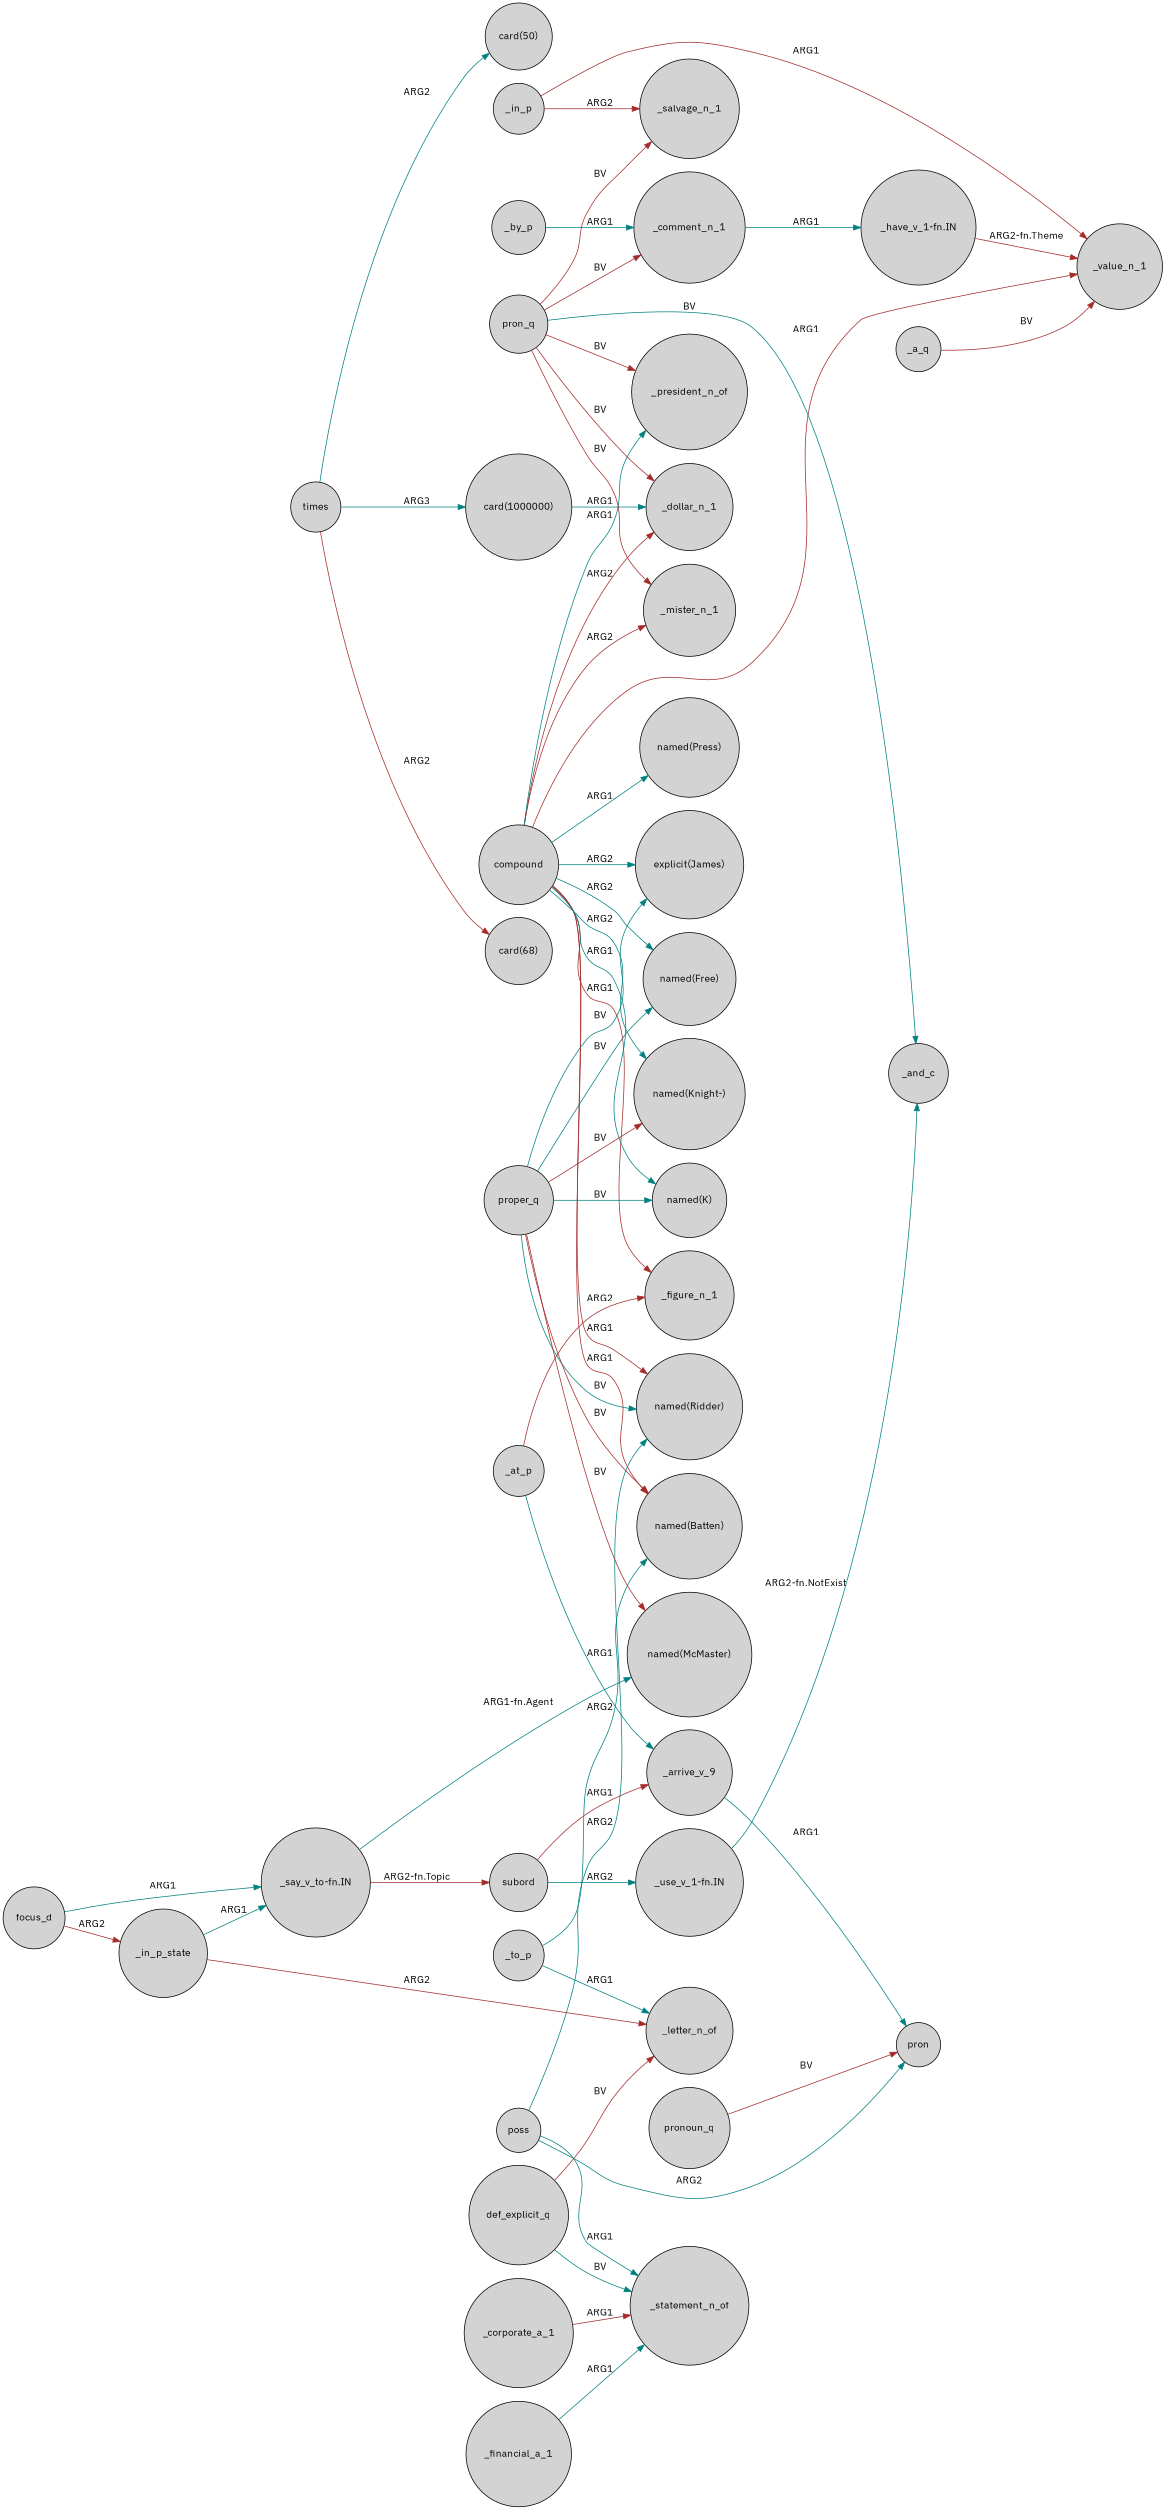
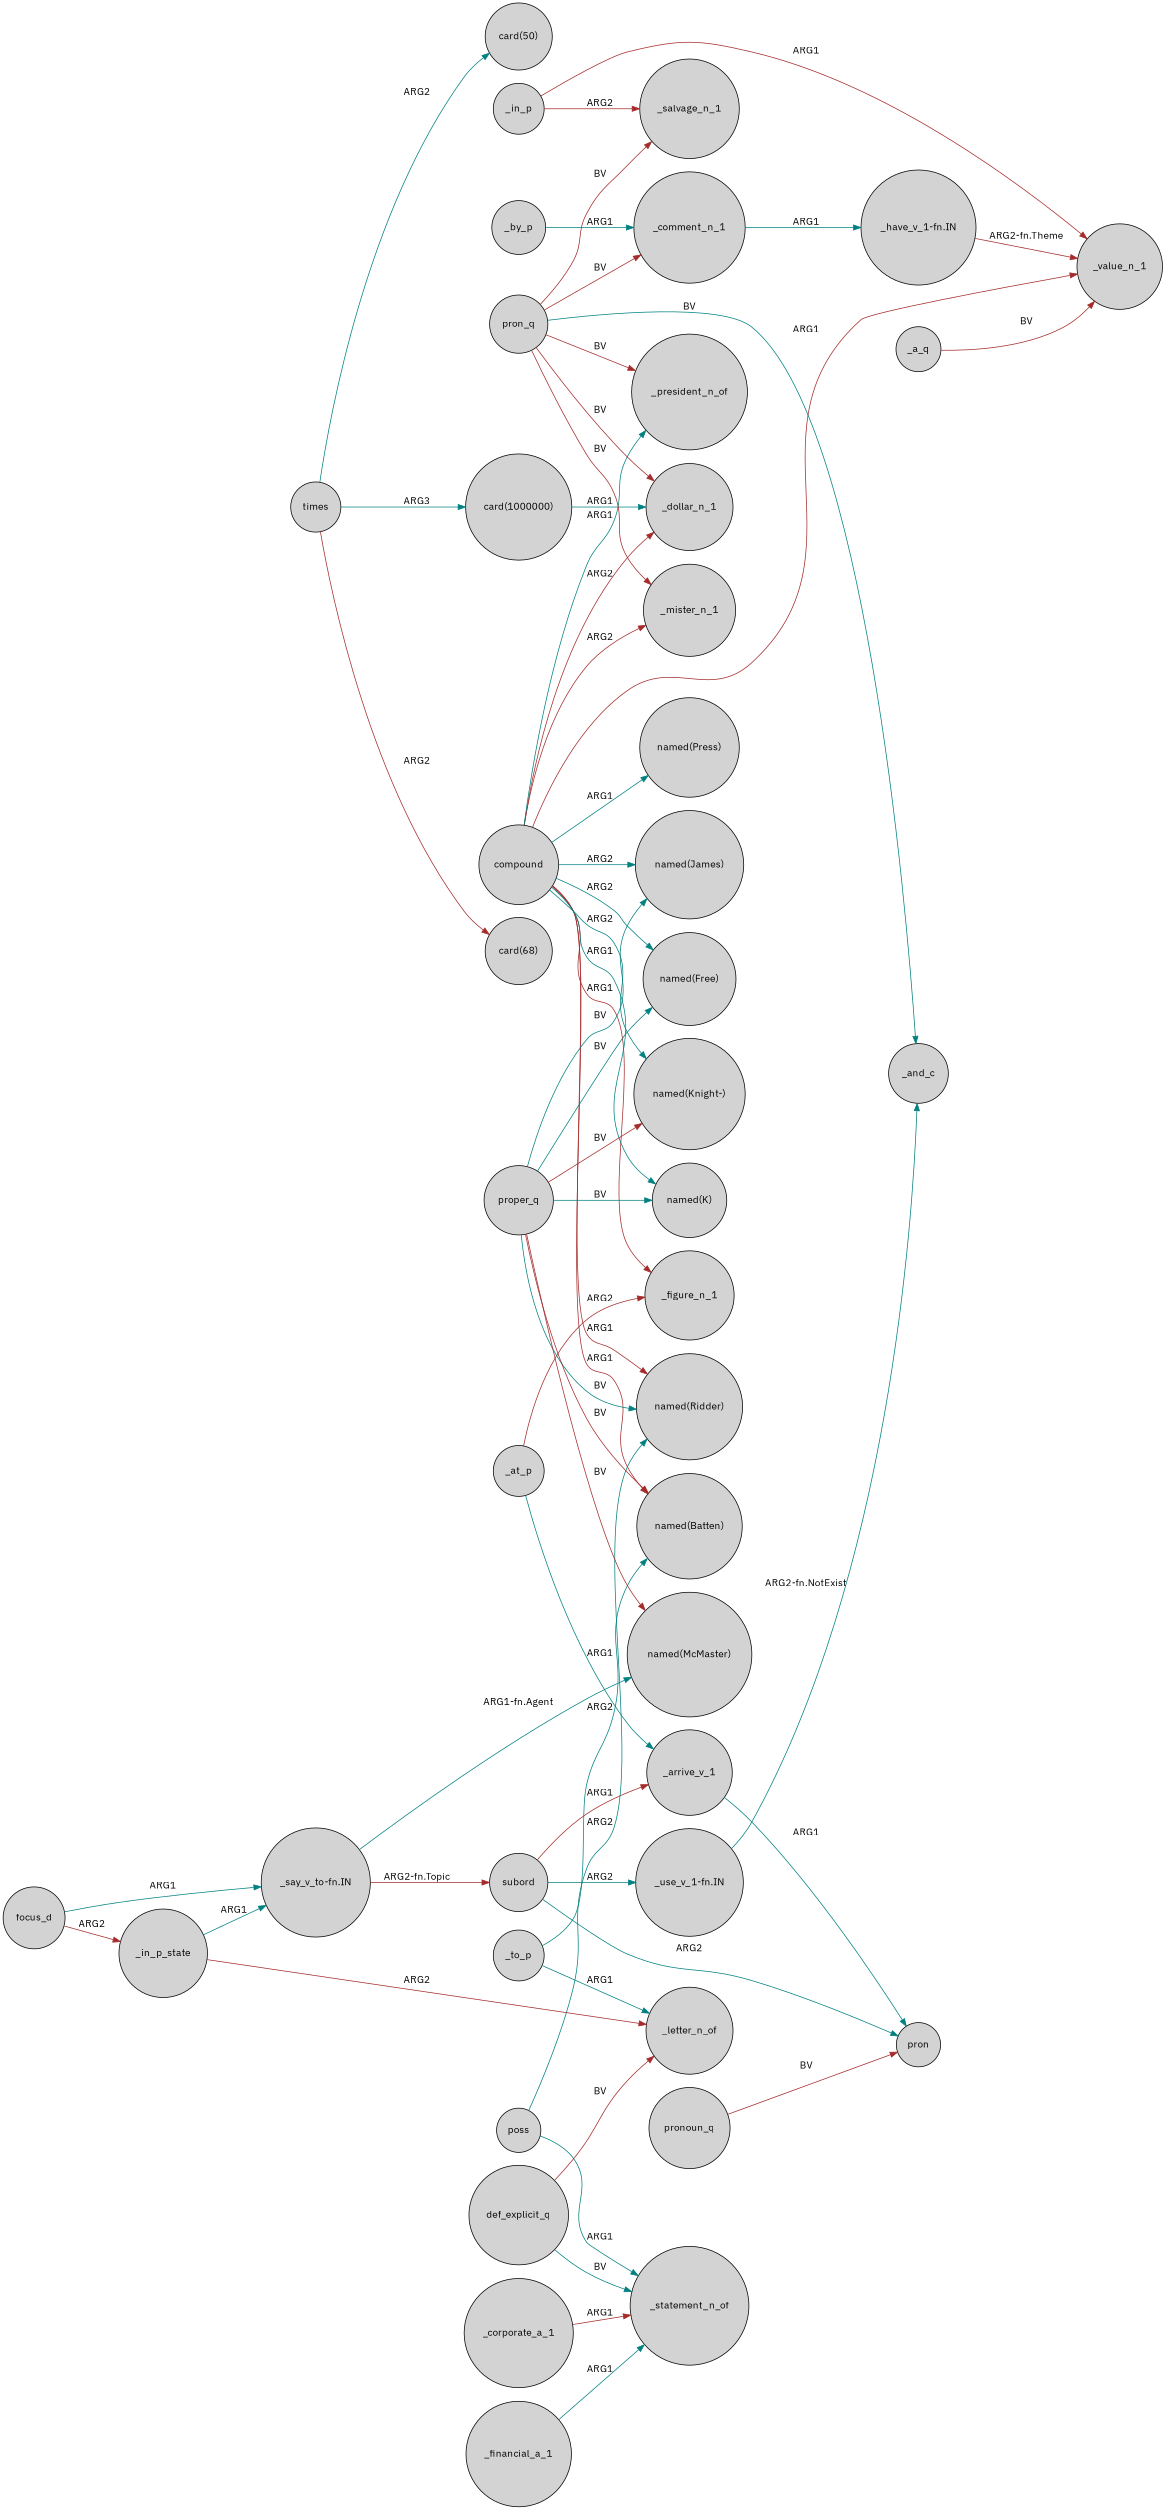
(690, 865) -> (690, 865)
(690, 1773) -> (690, 1773)
(735, 2192) -> (713, 1972)
